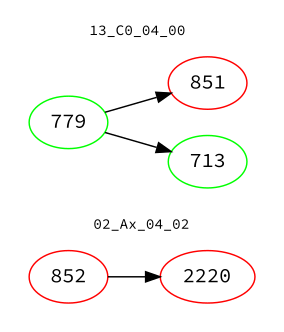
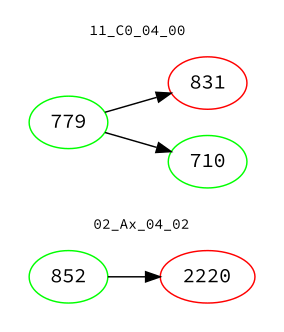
(138, 31) -> (138, 31)
(208, 83) -> (208, 83)
(208, 162) -> (208, 162)
(68, 277) -> (68, 277)
